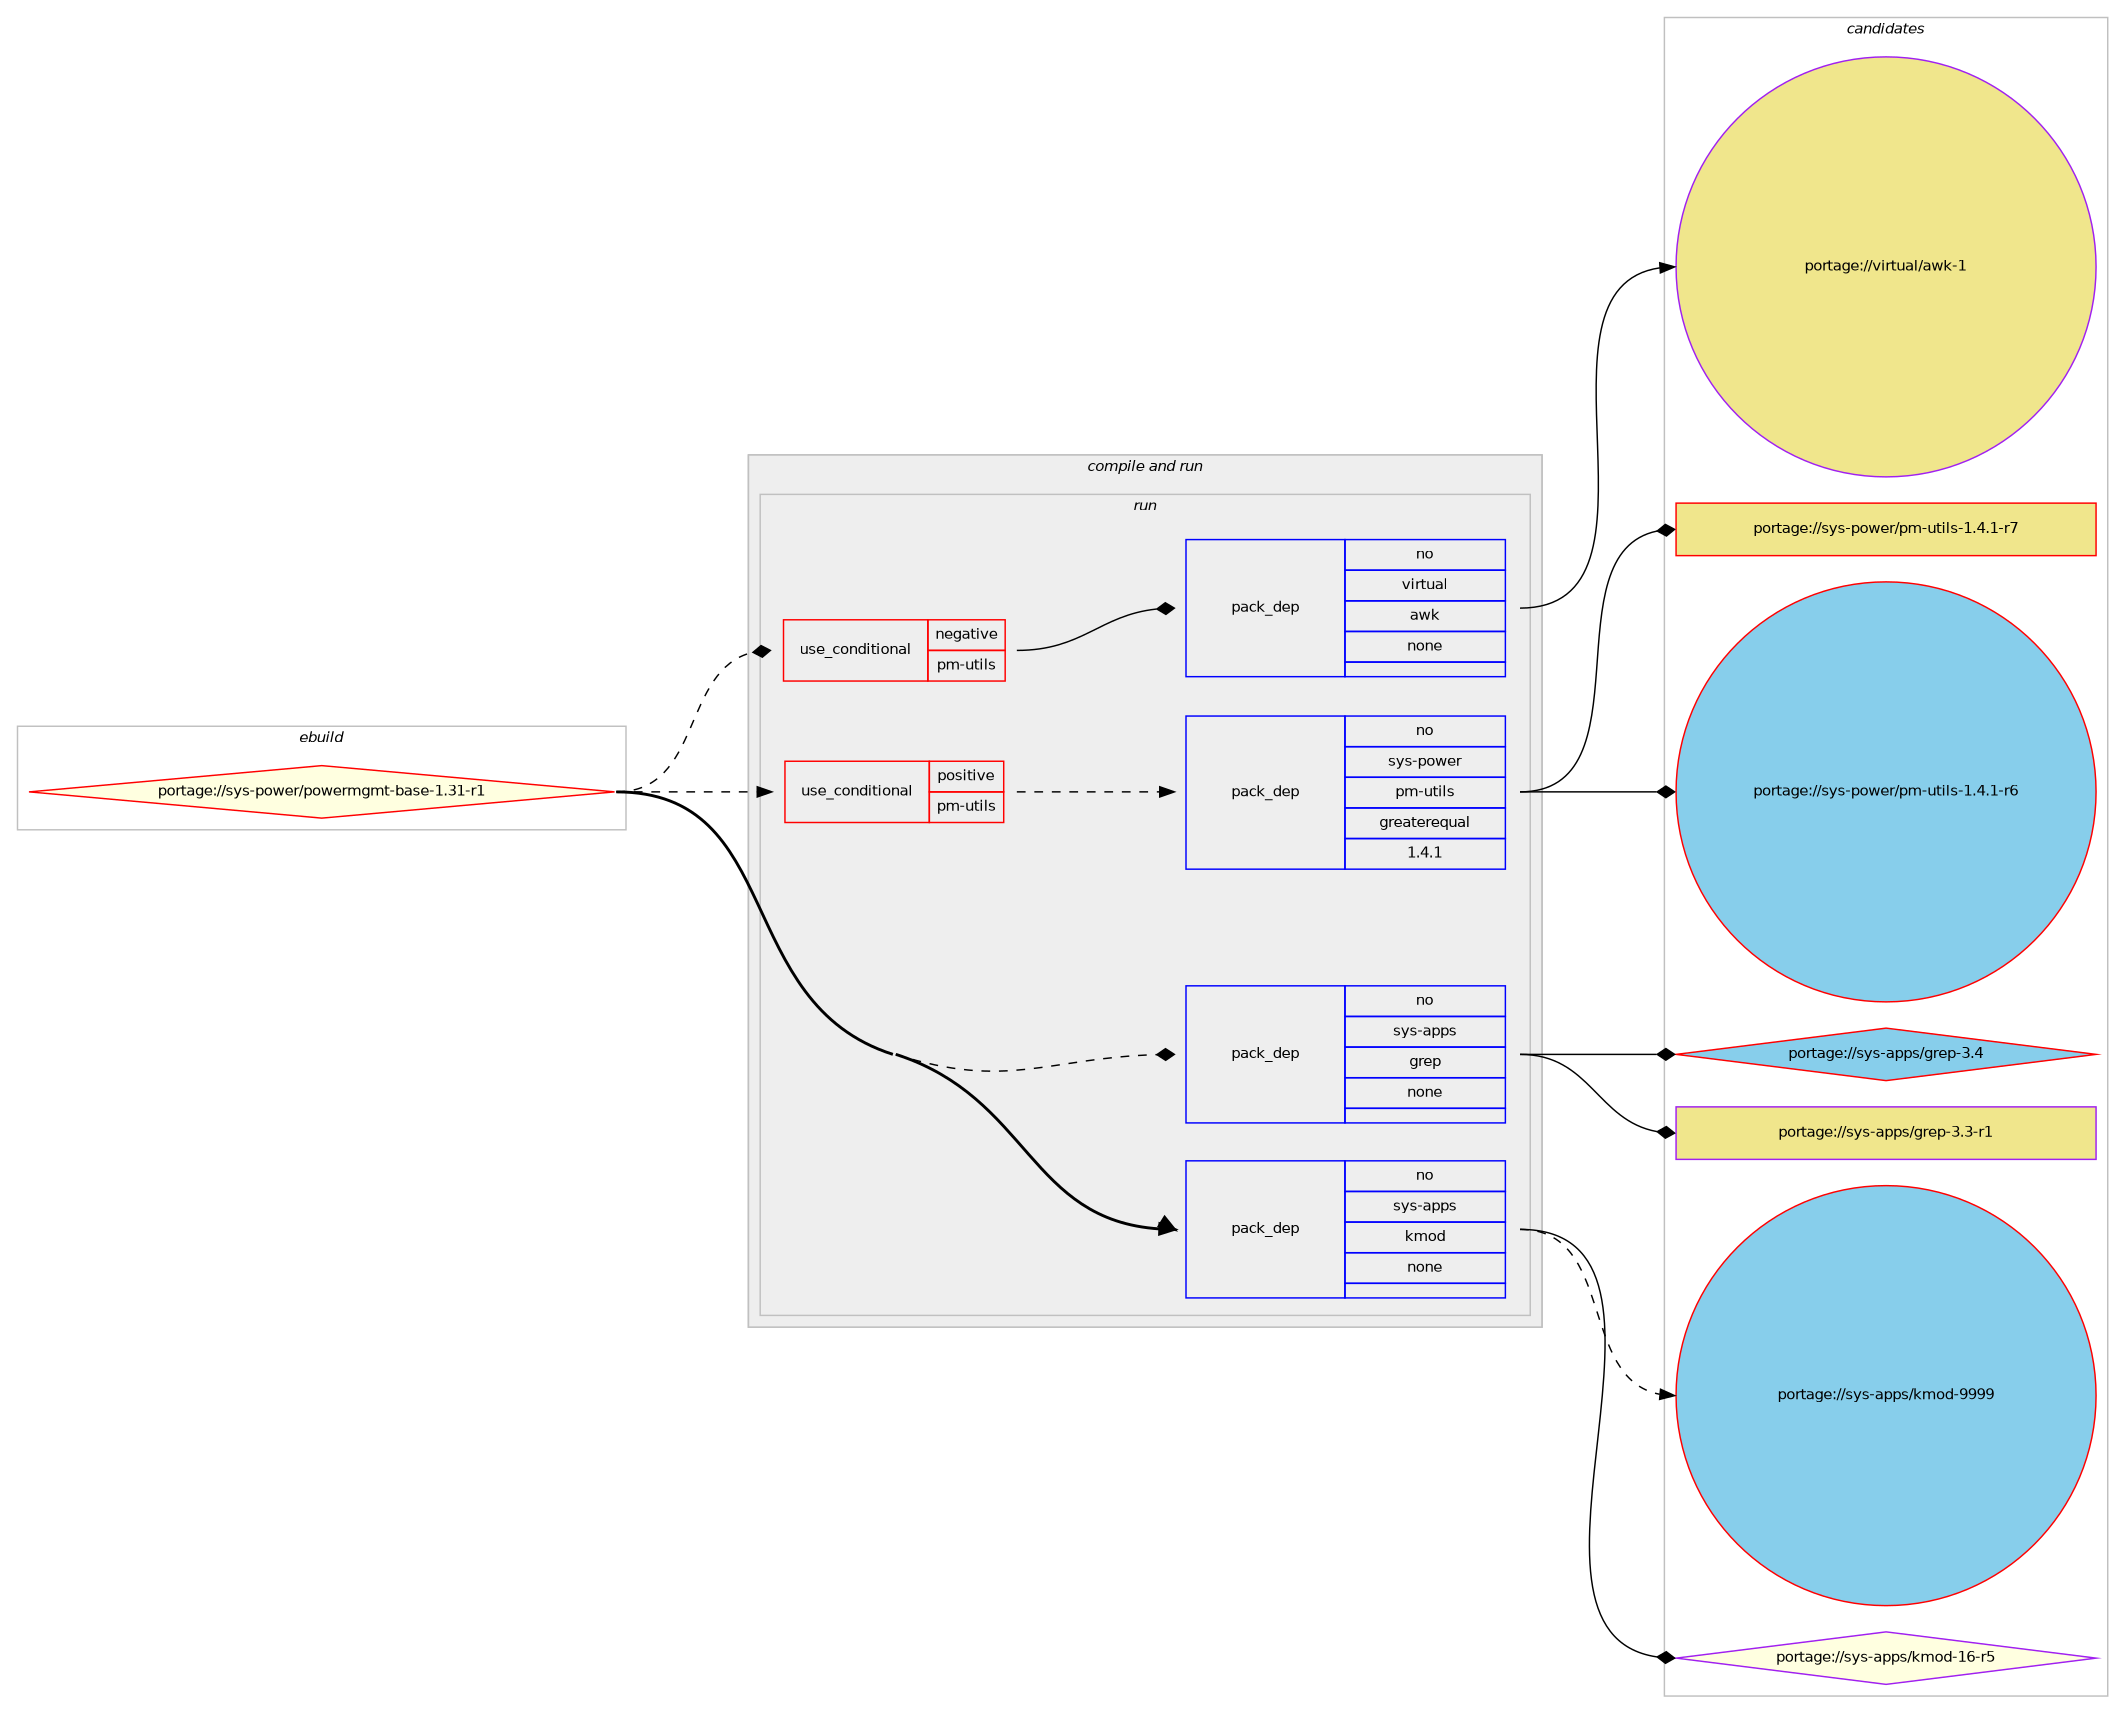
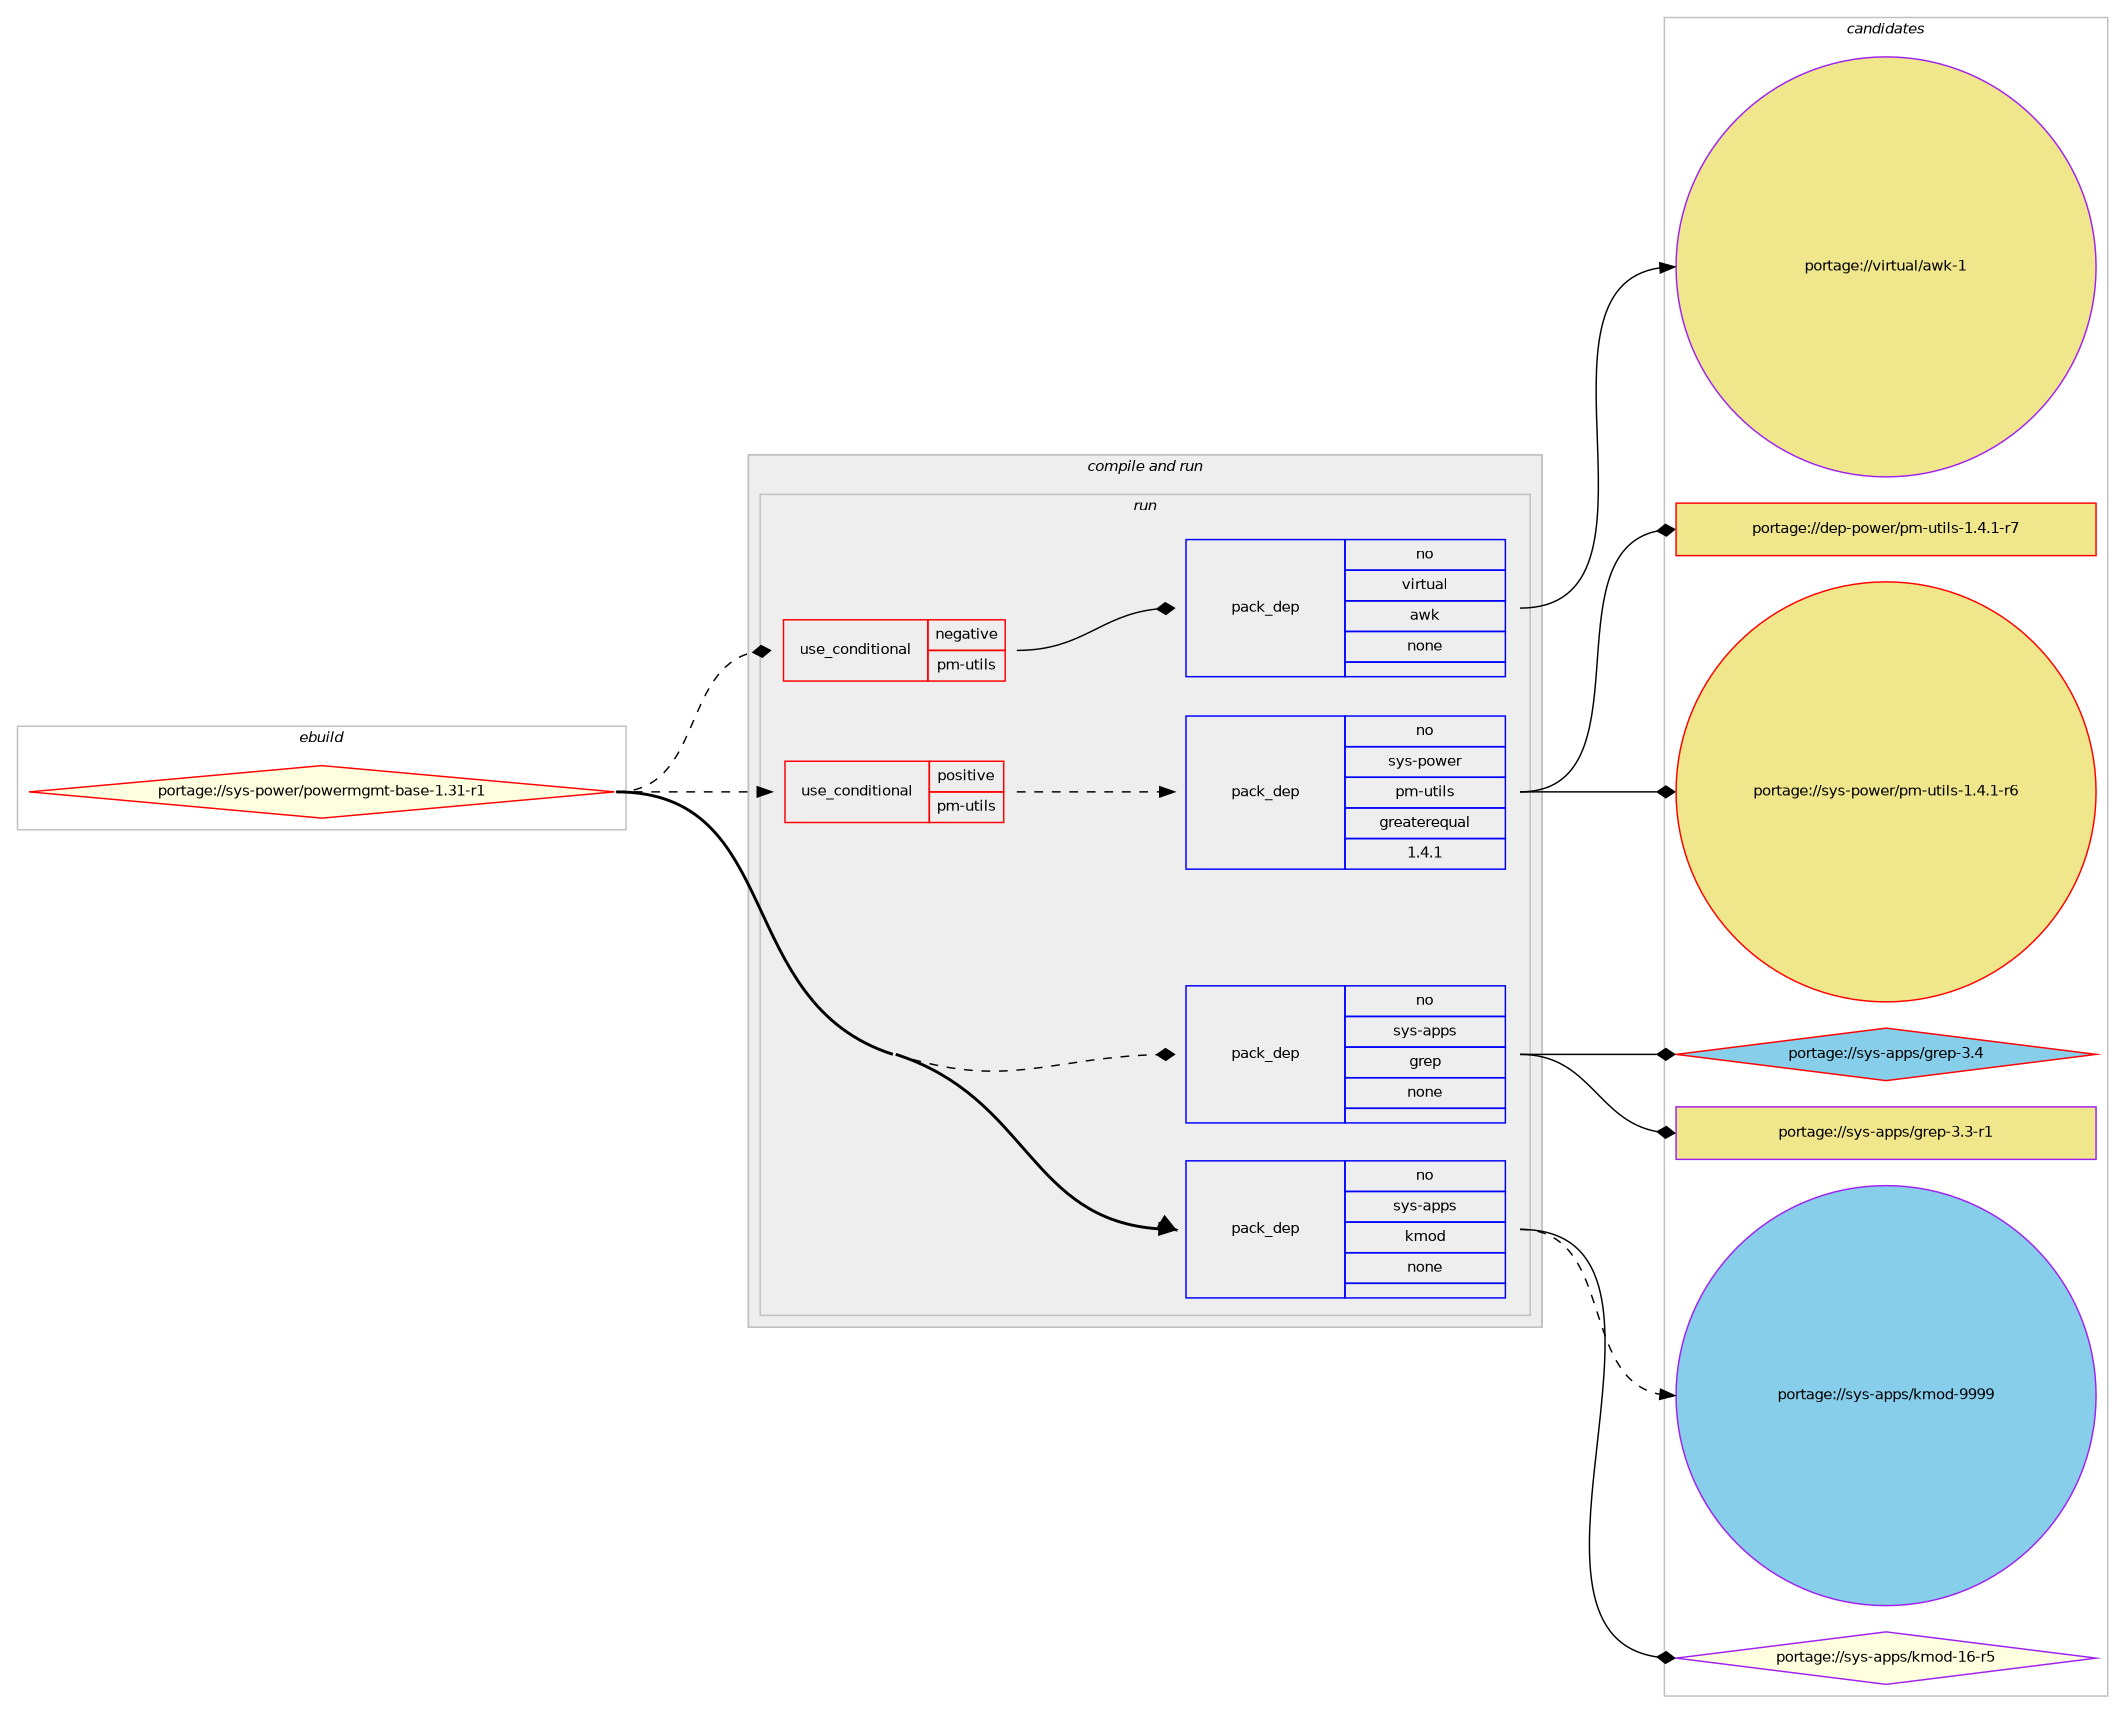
(1886, 529) -> (1886, 529)
(1886, 792) -> (1886, 792)
(1886, 1396) -> (1886, 1396)
